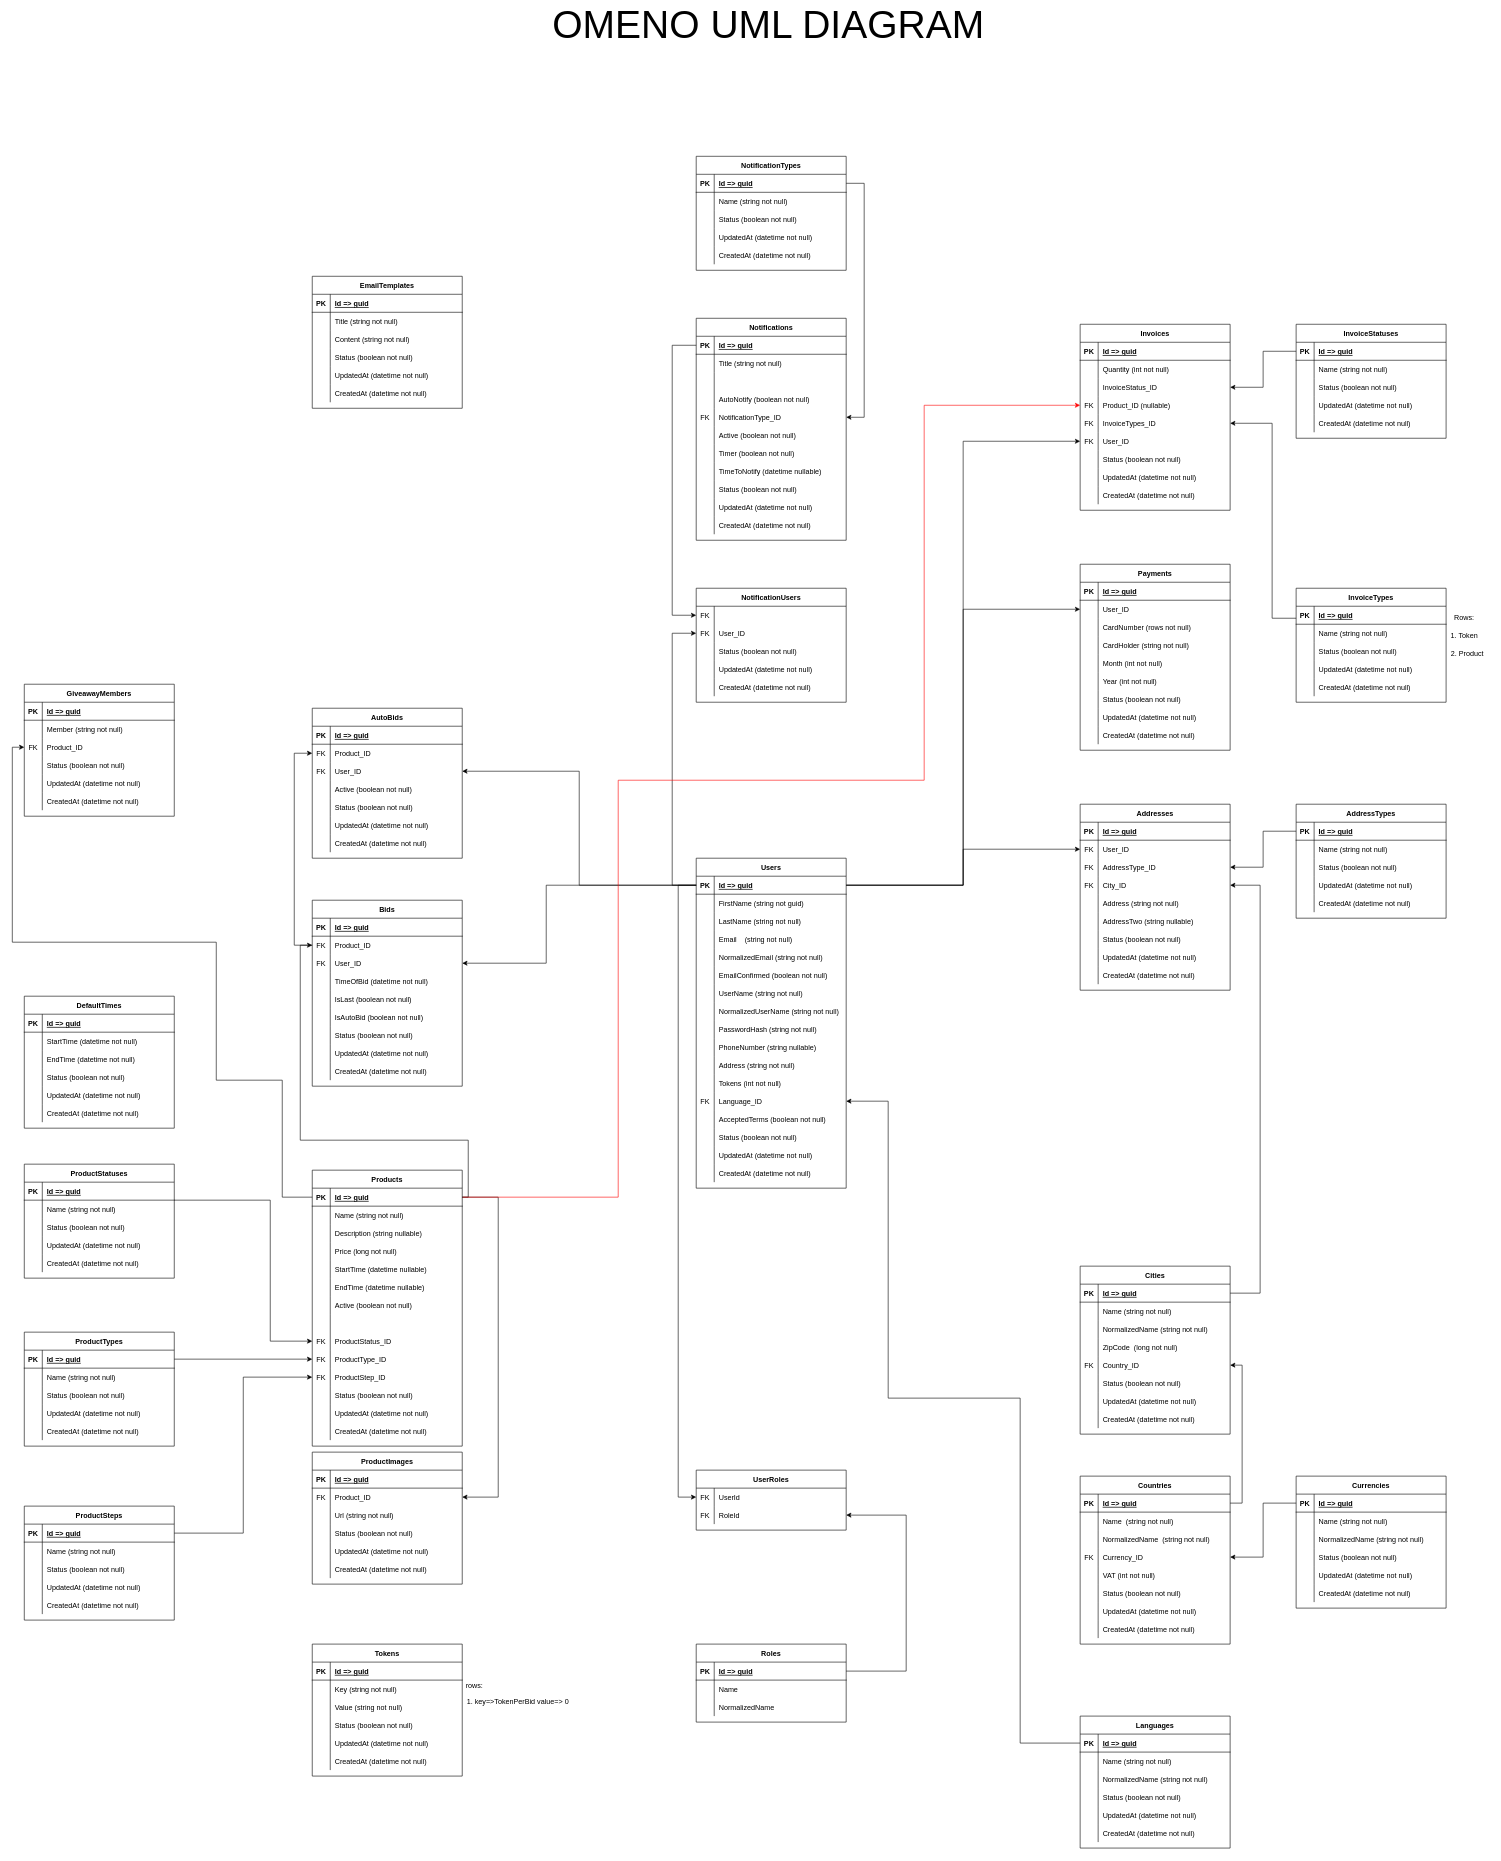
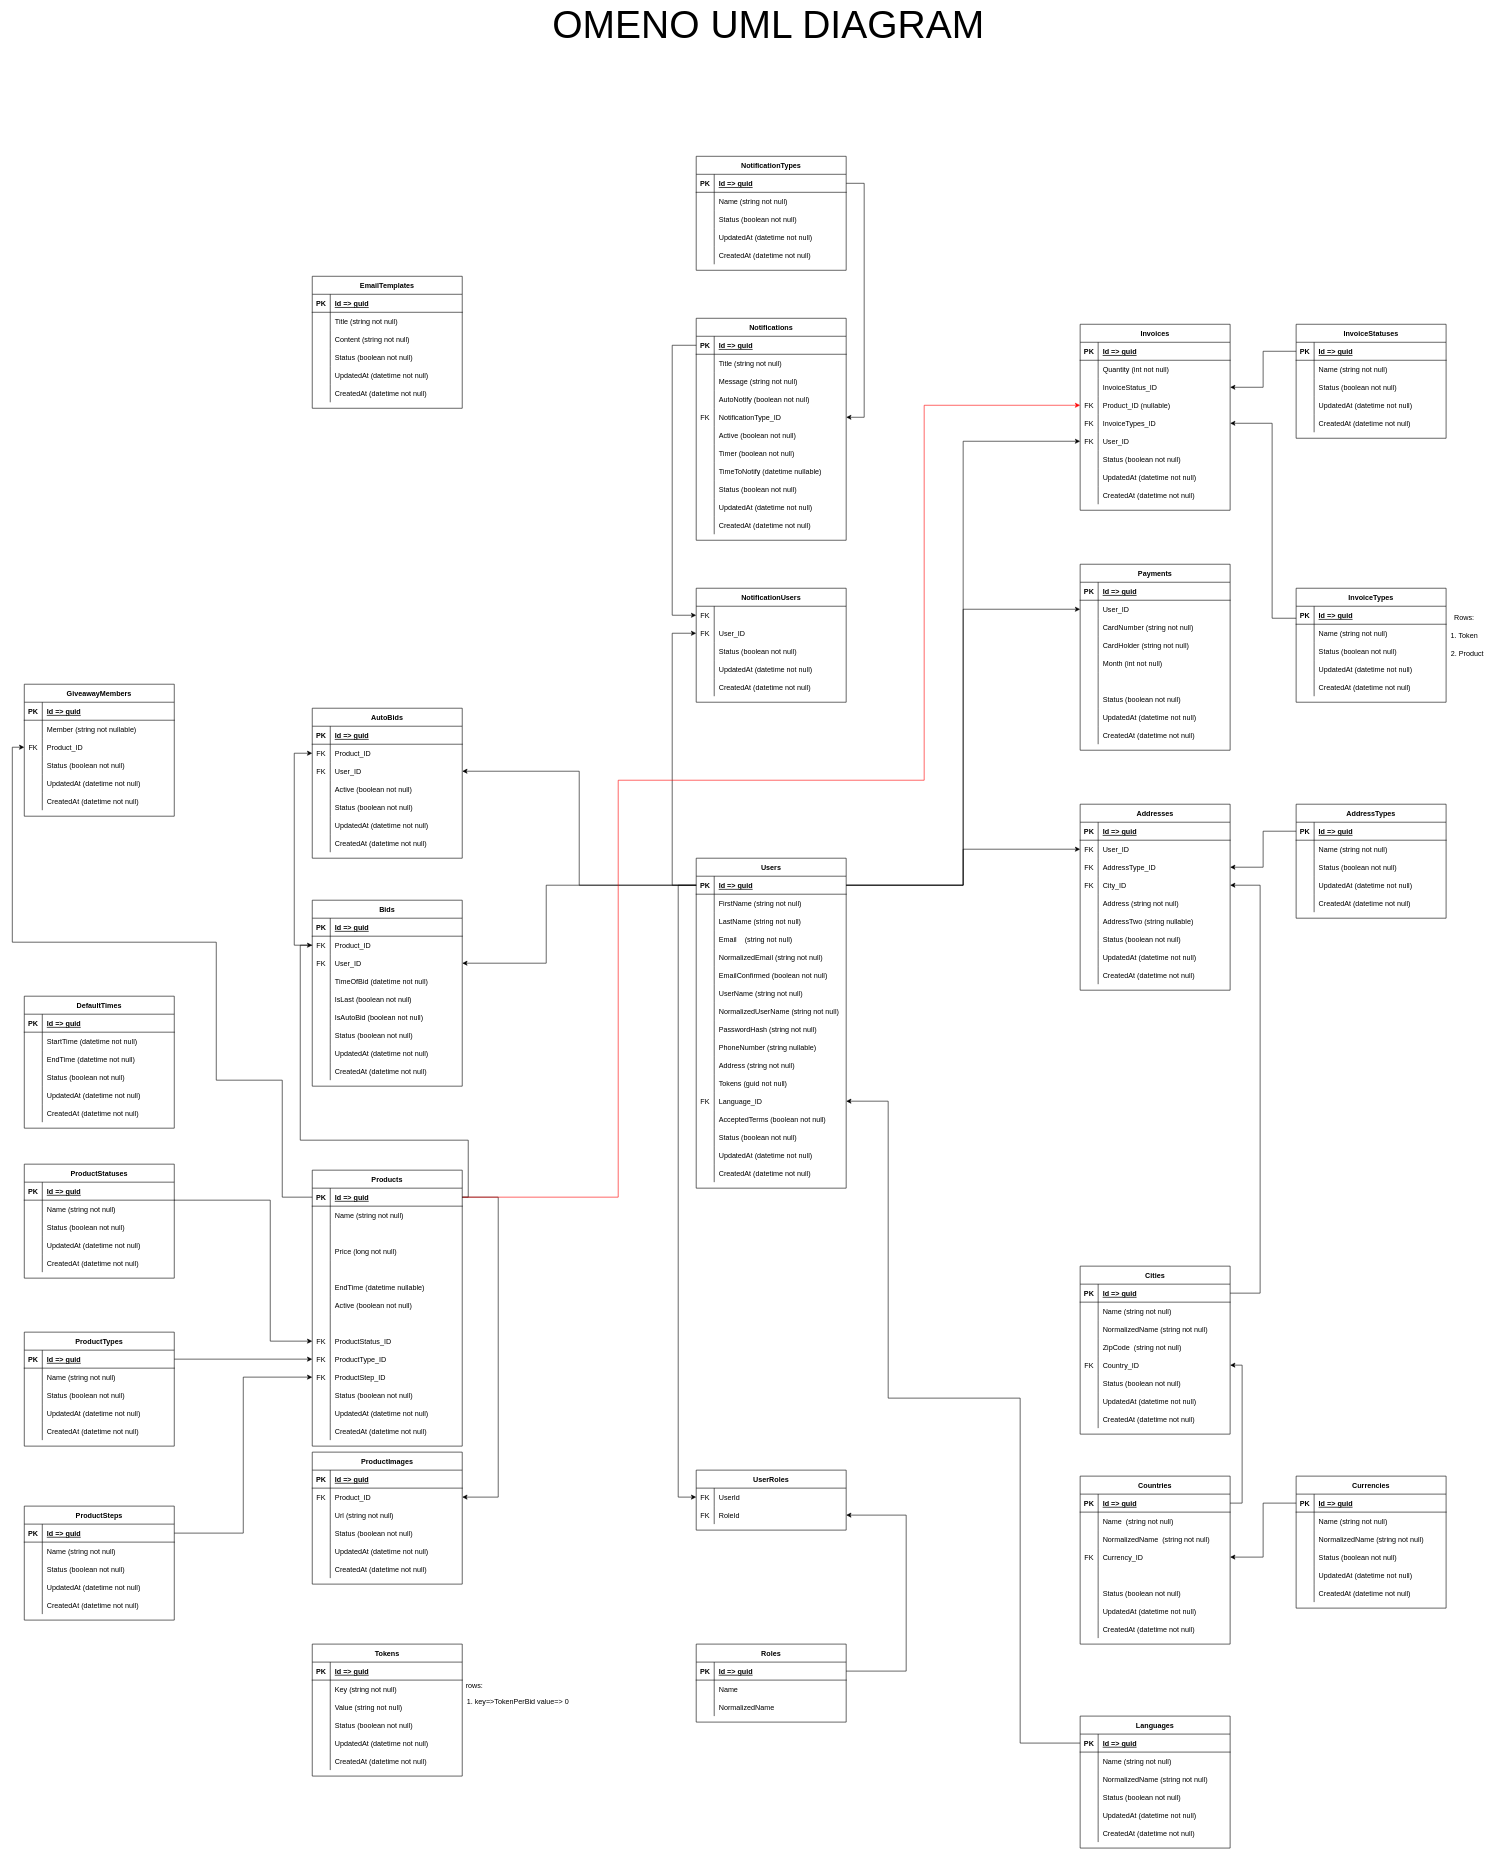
none -> (780, 381)
(1151, 628) -> (1154, 628)
(1164, 681) -> none
(90, 730) -> (97, 730)
(768, 904) -> (767, 904)
(756, 1084) -> (758, 1084)
(396, 1233) -> none
(396, 1269) -> none
(1146, 1348) -> (1150, 1348)
(1164, 1575) -> none
